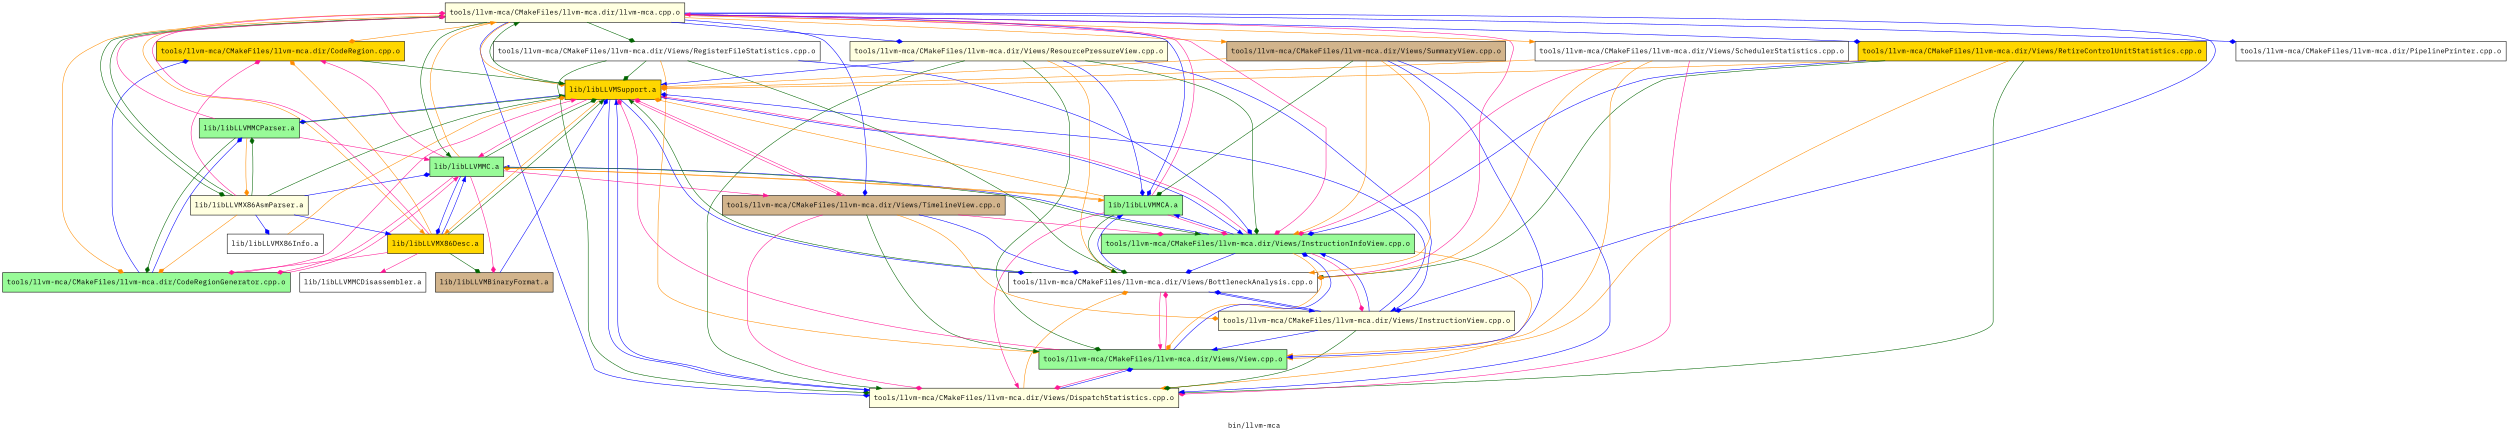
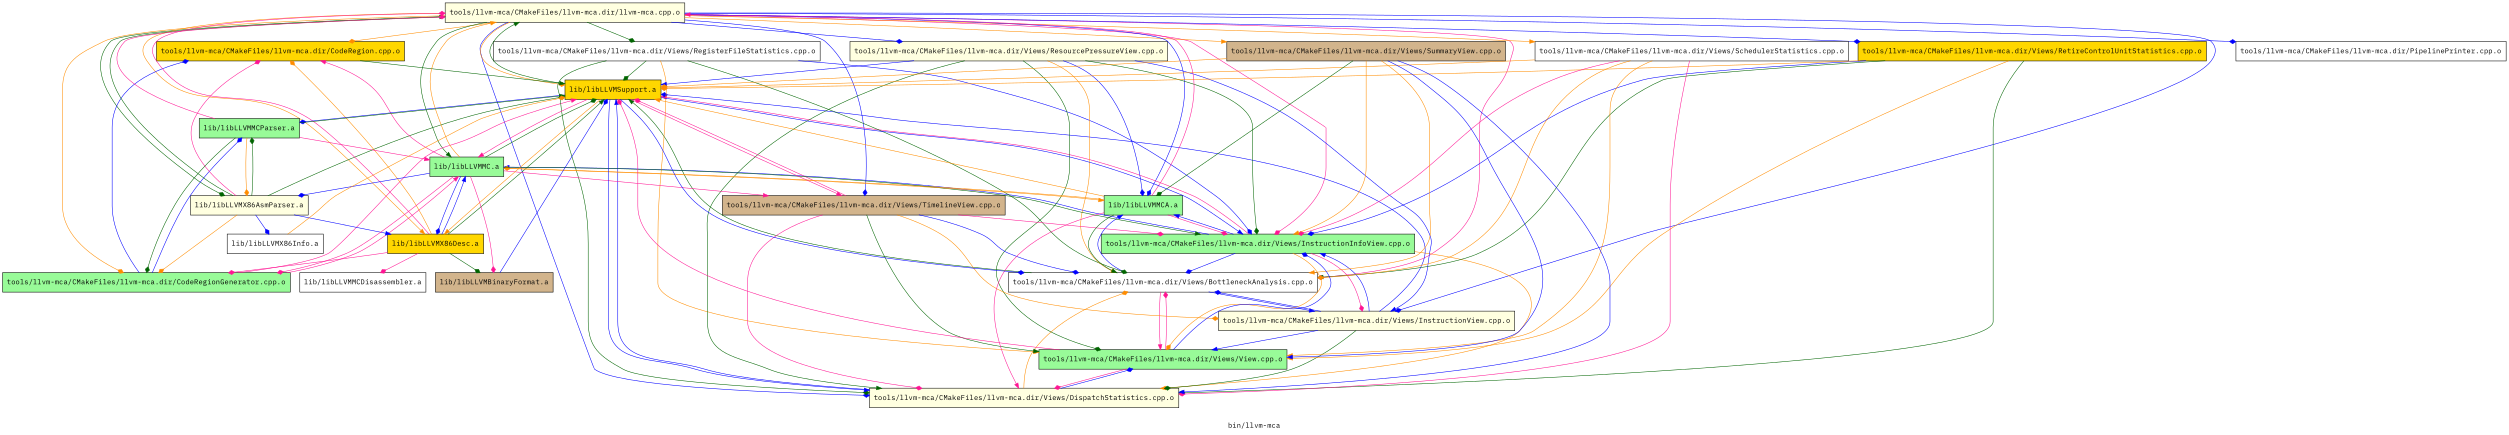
(882, 148) -> (882, 148)
(364, 186) -> (367, 184)
(402, 262) -> (402, 262)
